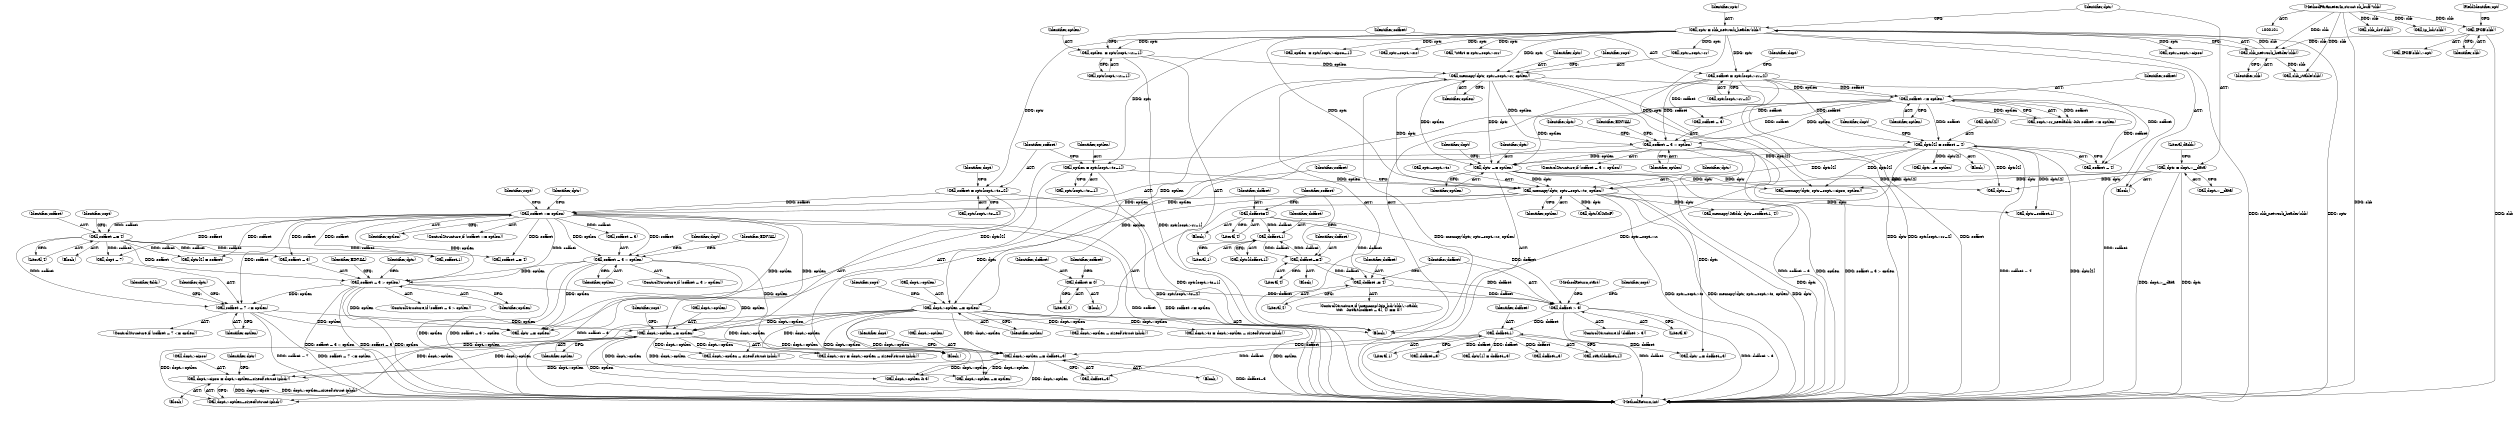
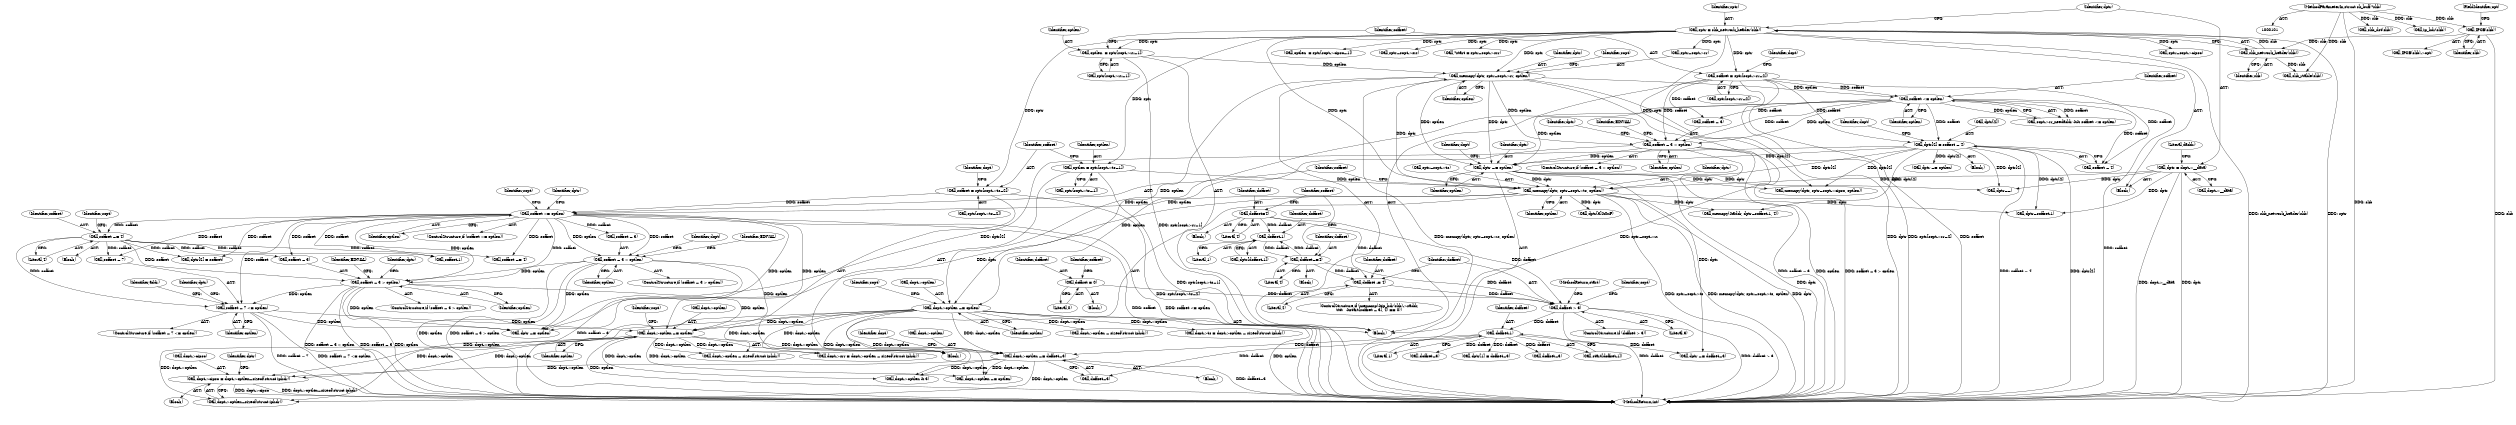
(2305, 29) -> none
(2008, 178) -> (2122, 202)
(990, 202) -> none
(110, 260) -> (110, 260)
